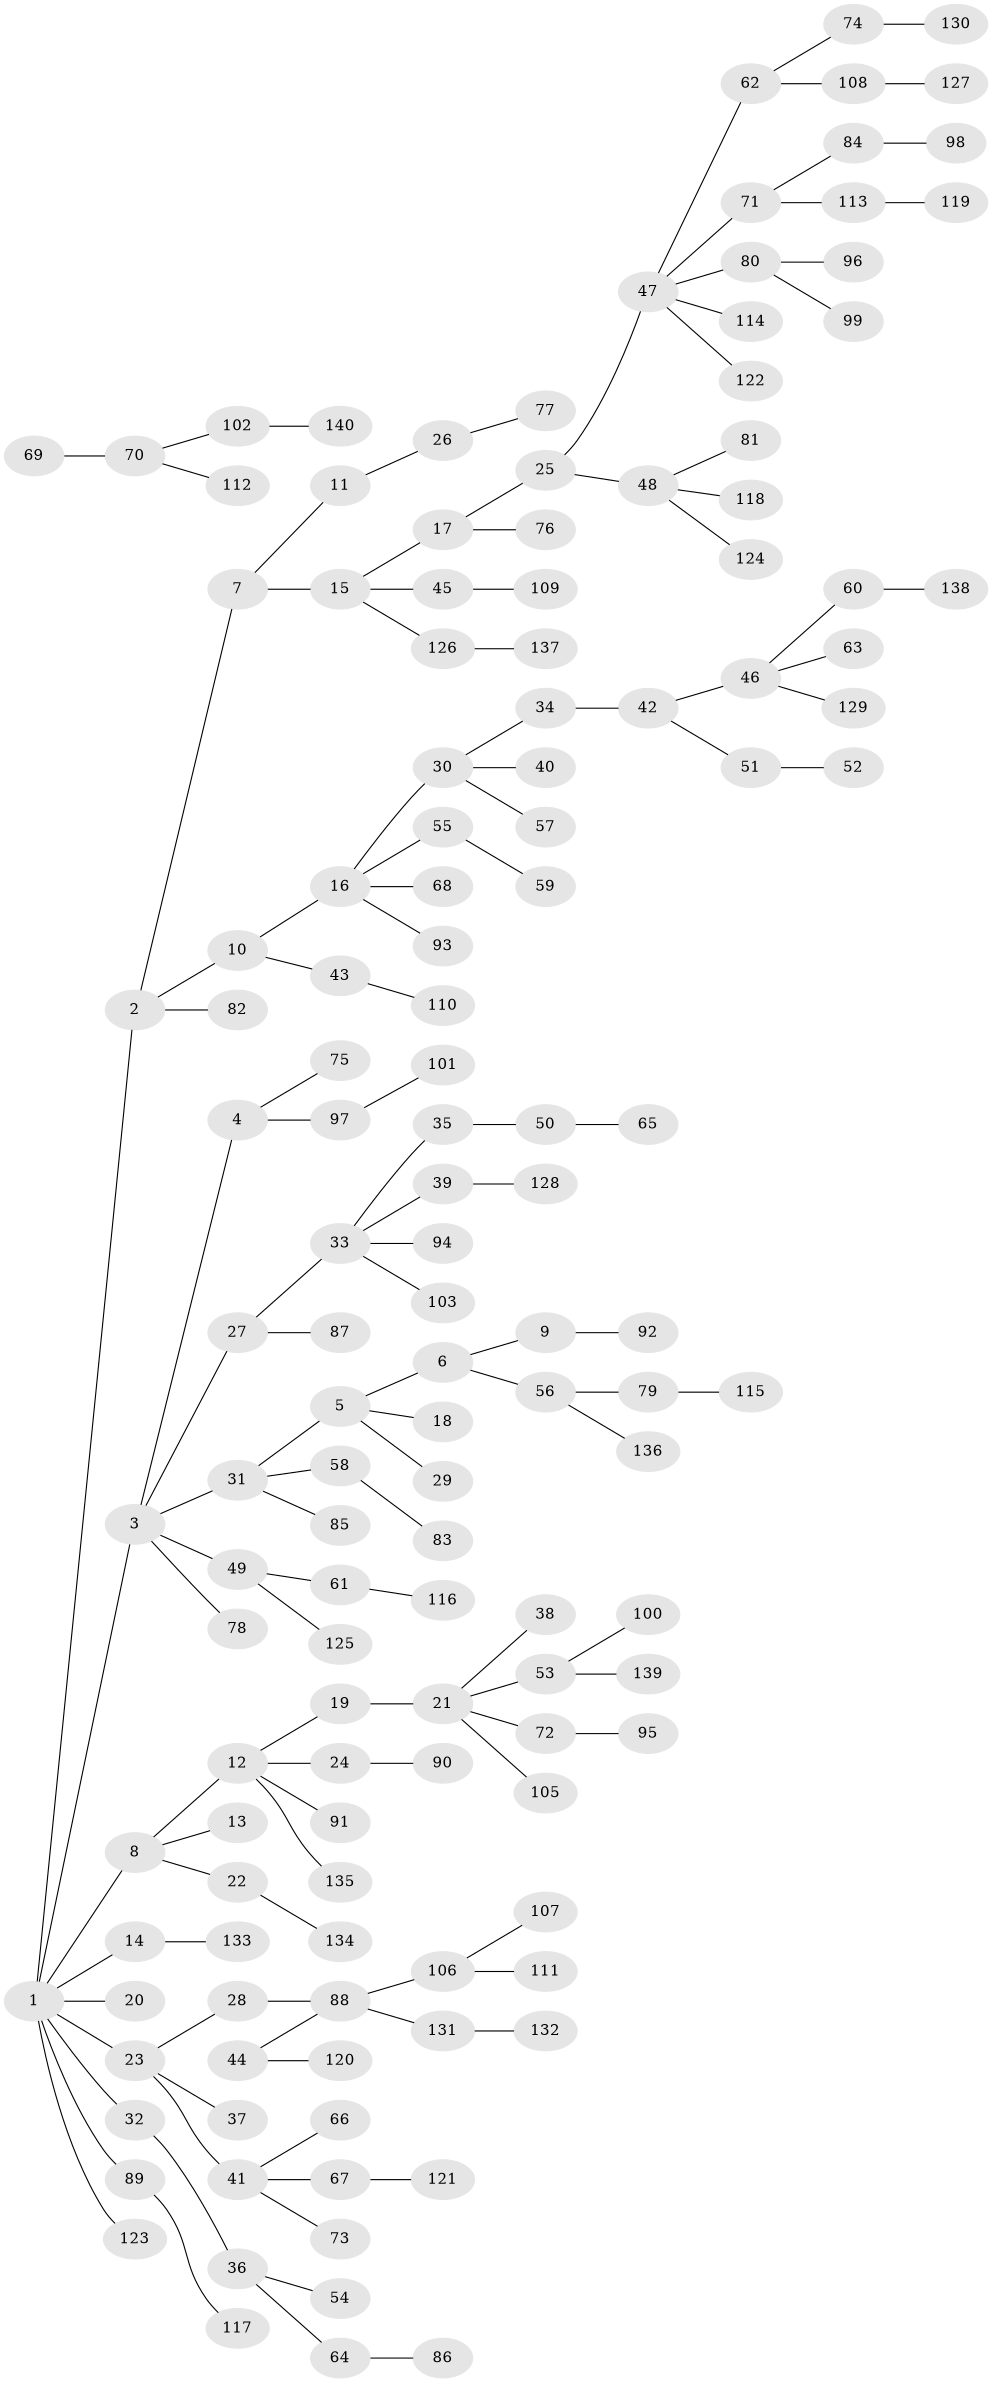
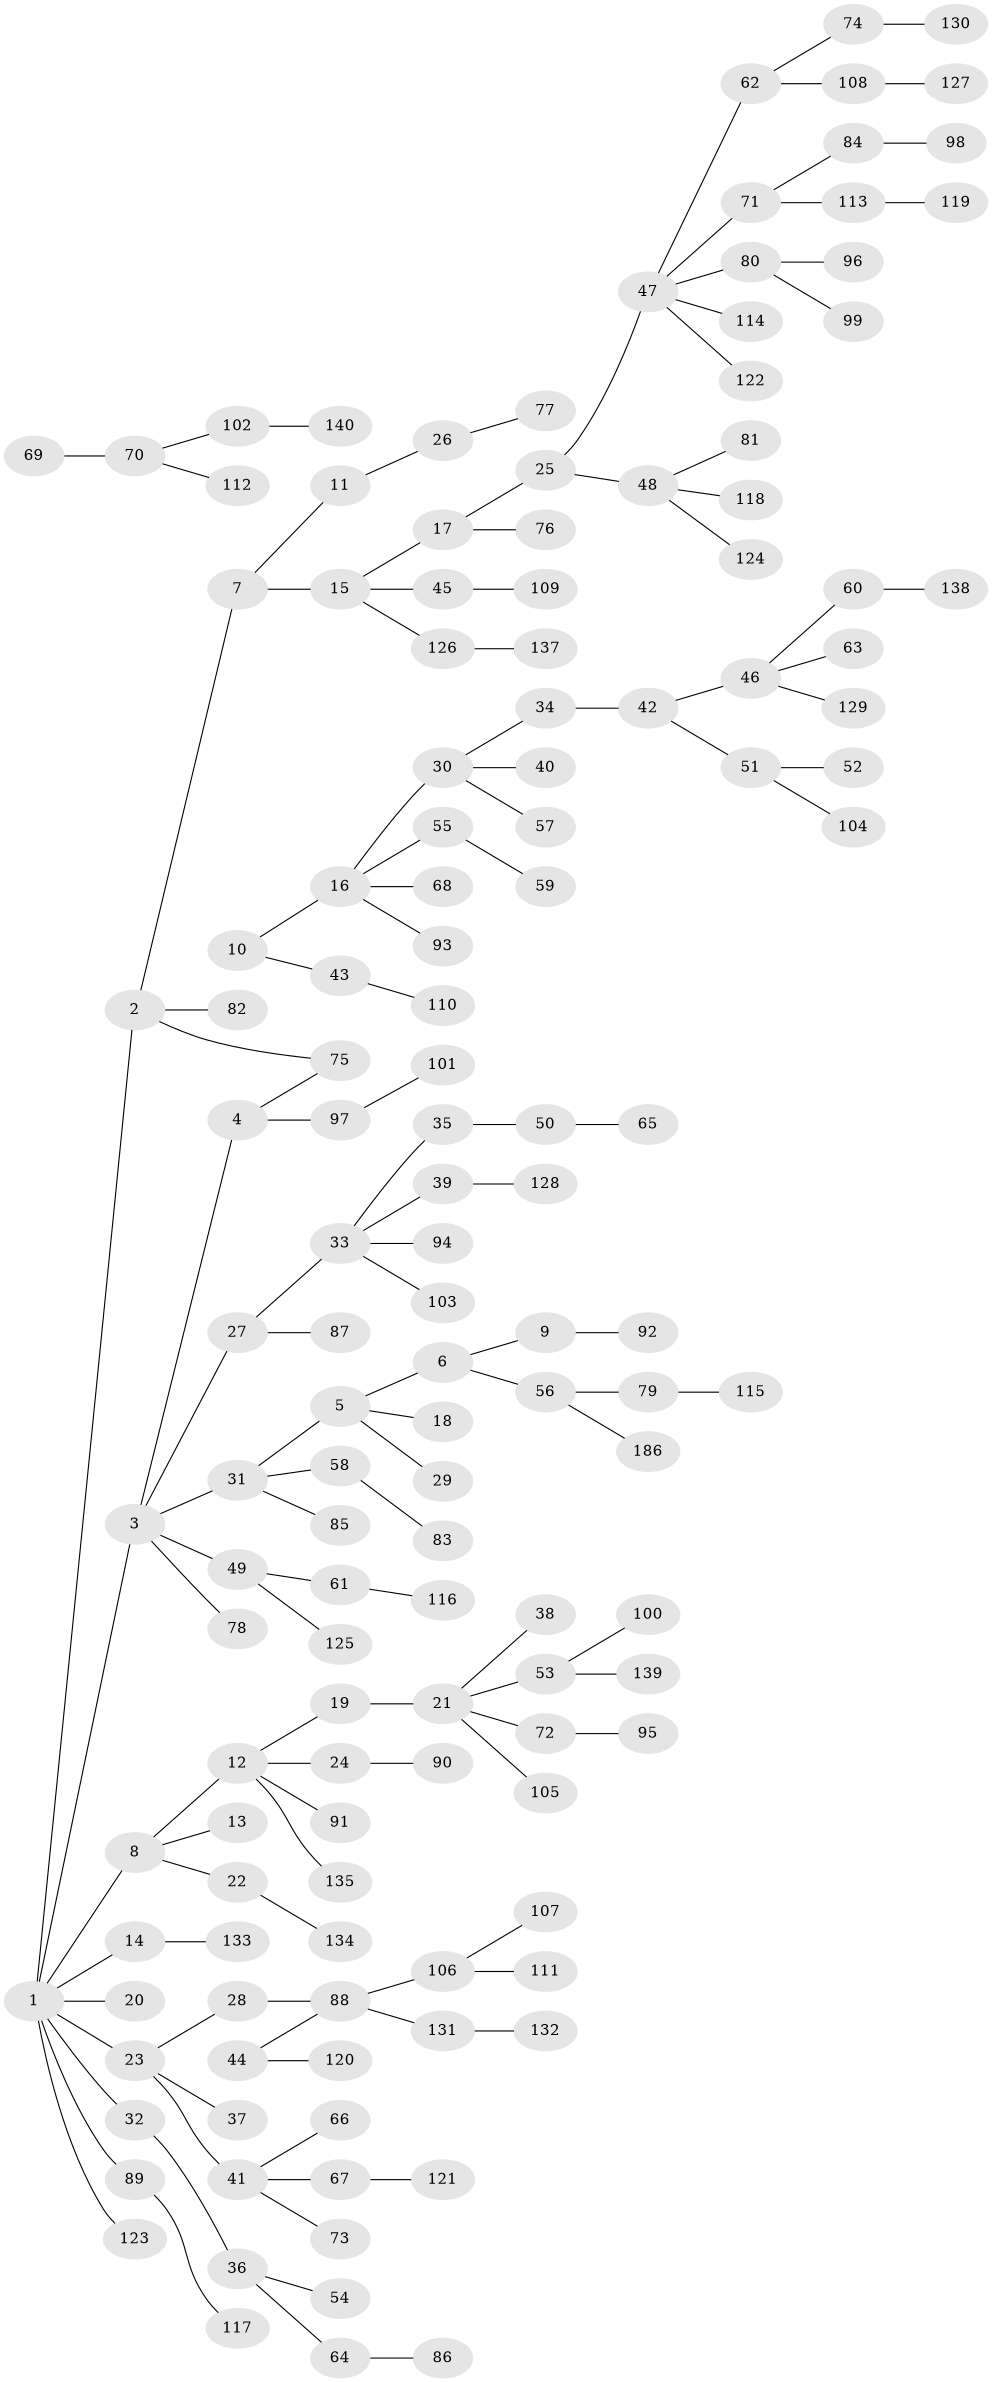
none -> (854, 827)
(186, 980) -> (233, 1046)
(648, 1452) -> (648, 1452)
